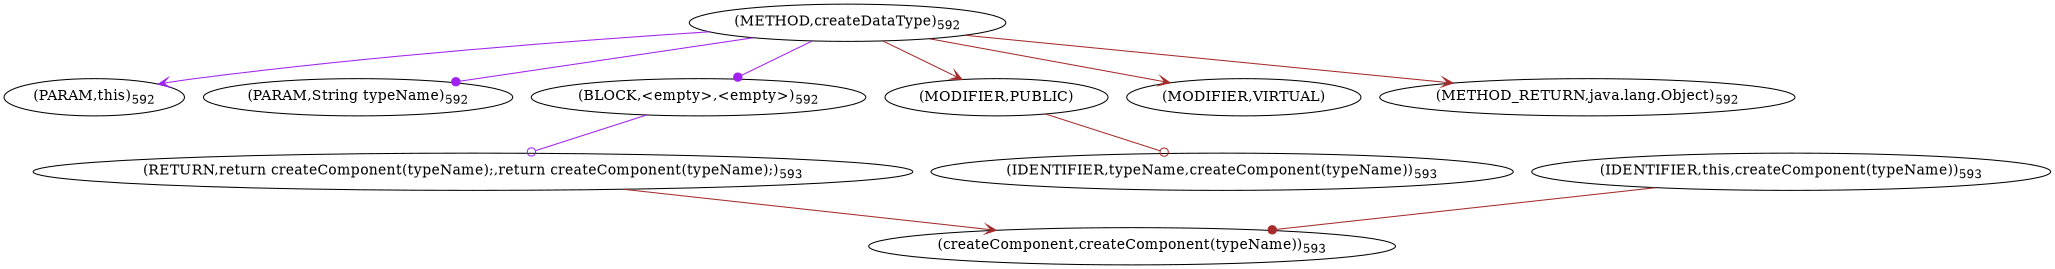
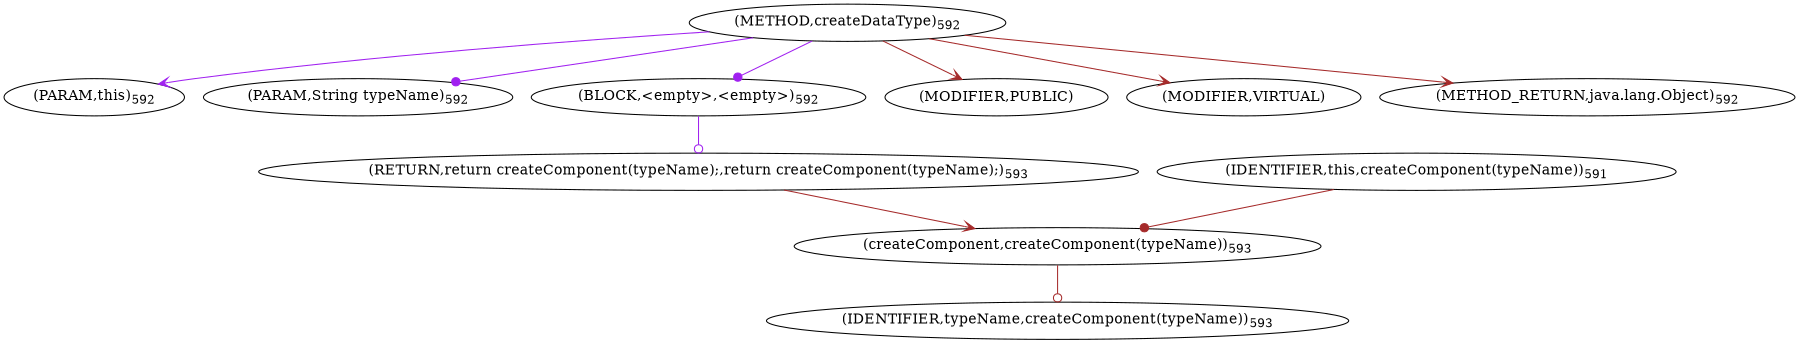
(1103, 132) -> (1058, 279)
(1971, 170) -> (1596, 170)
